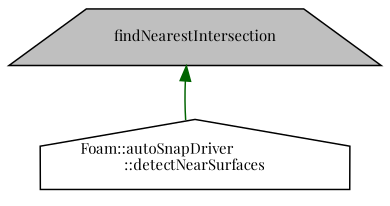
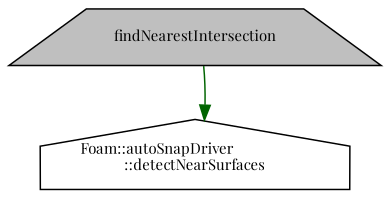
(185, 100) -> (205, 85)
